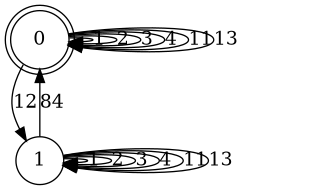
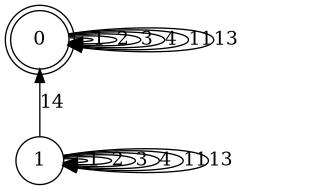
(12, 97) -> none
(52, 103) -> (52, 103)
